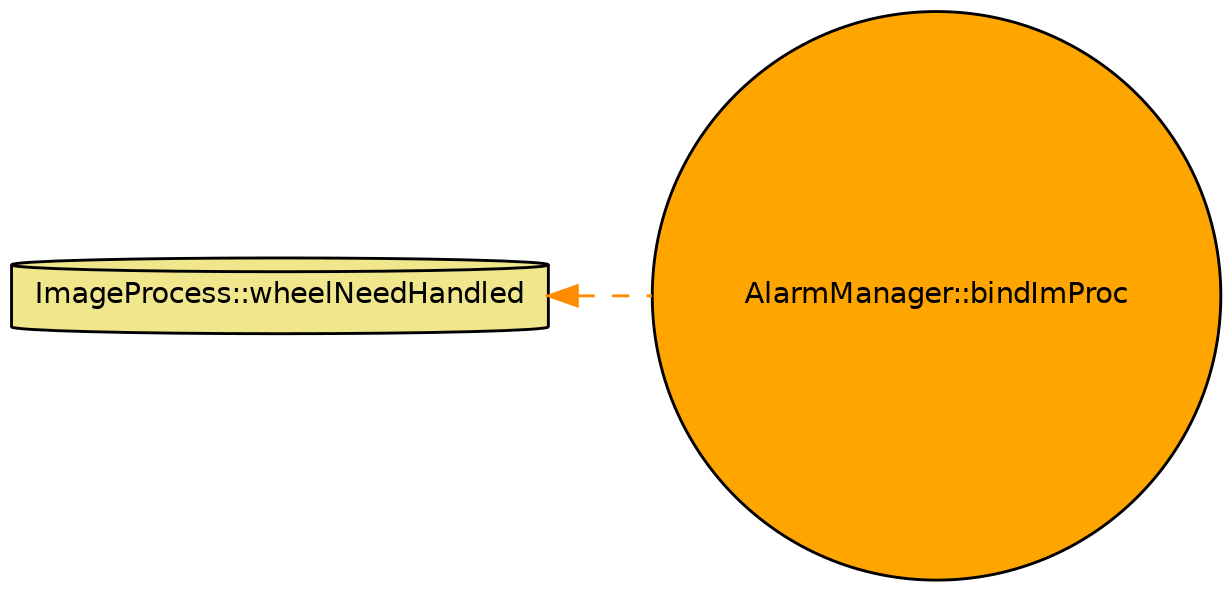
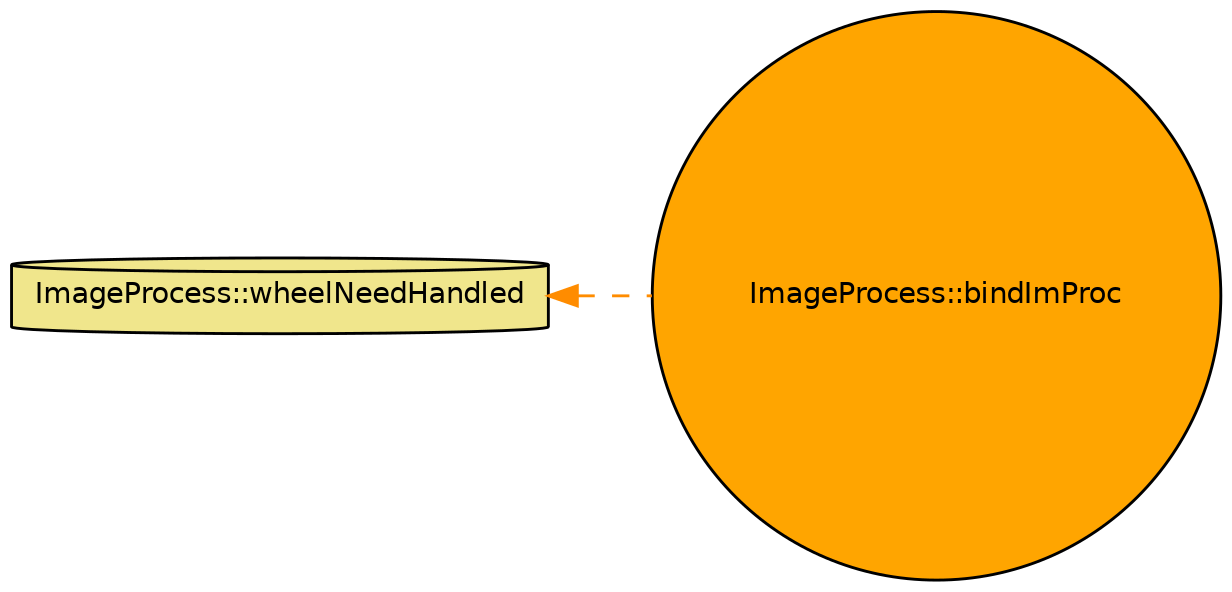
(937, 296) -> (937, 296)
